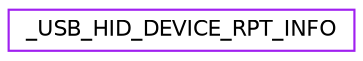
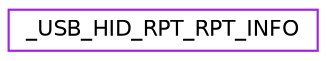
(182, 30) -> (163, 30)
